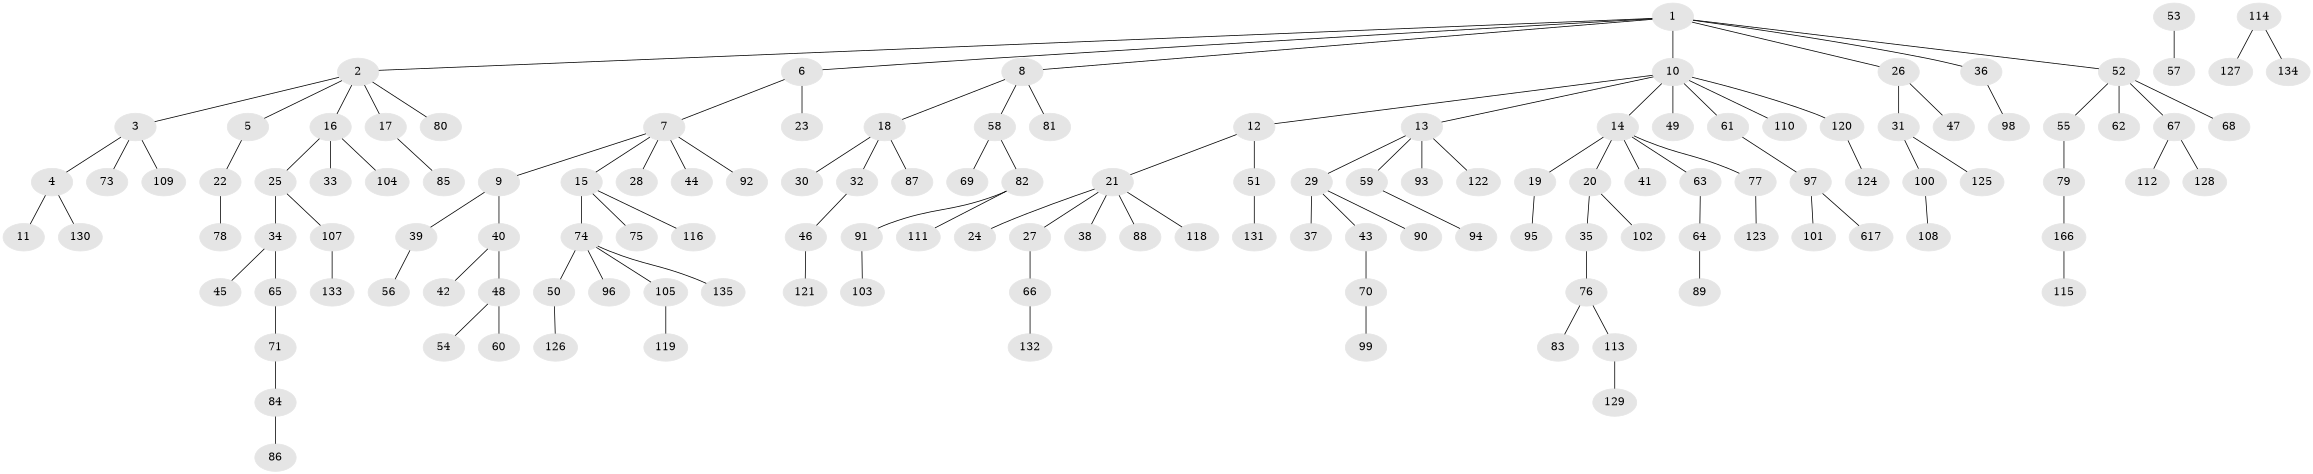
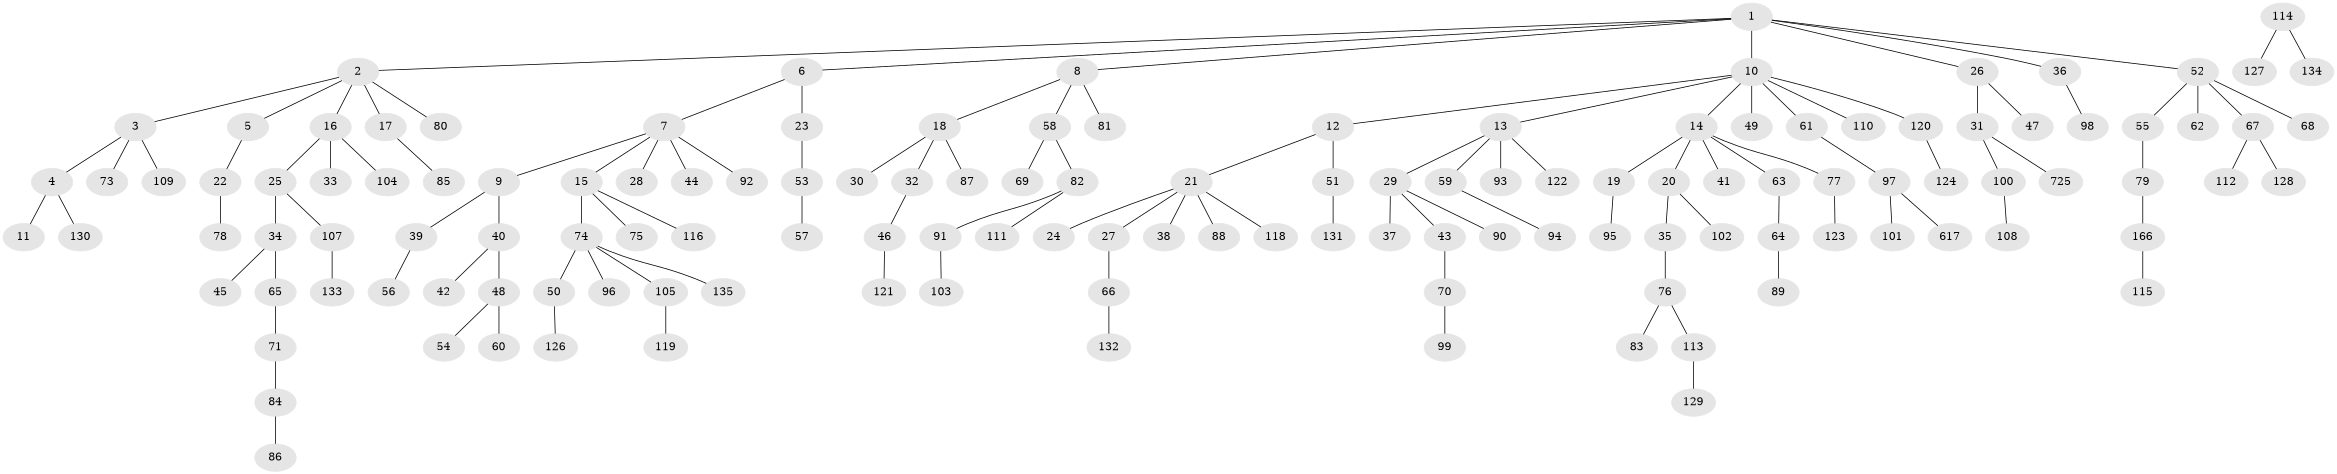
none -> (802, 155)
(1982, 182) -> (2061, 182)
